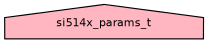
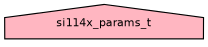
(104, 23) -> (104, 23)
